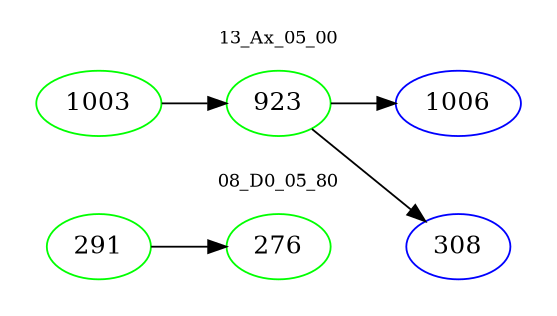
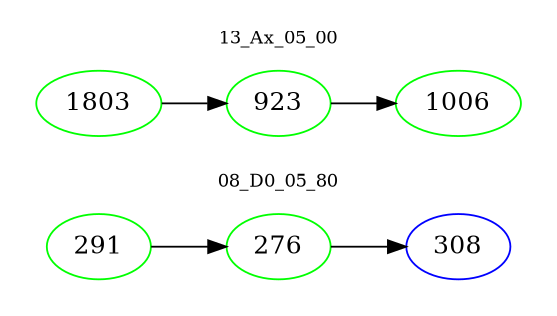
(99, 103) -> (99, 103)
(458, 103) -> (458, 103)
(371, 177) -> (359, 247)
